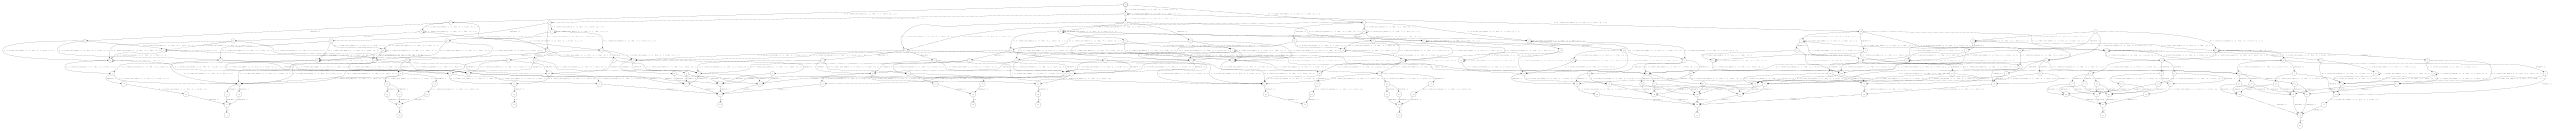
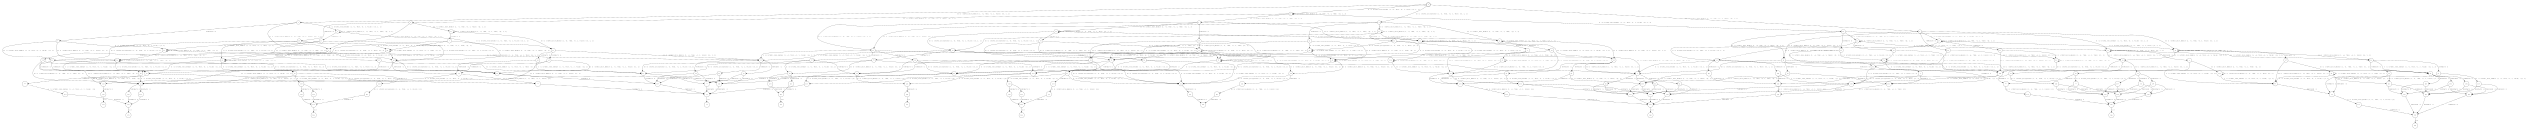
none -> (1674, 18)
